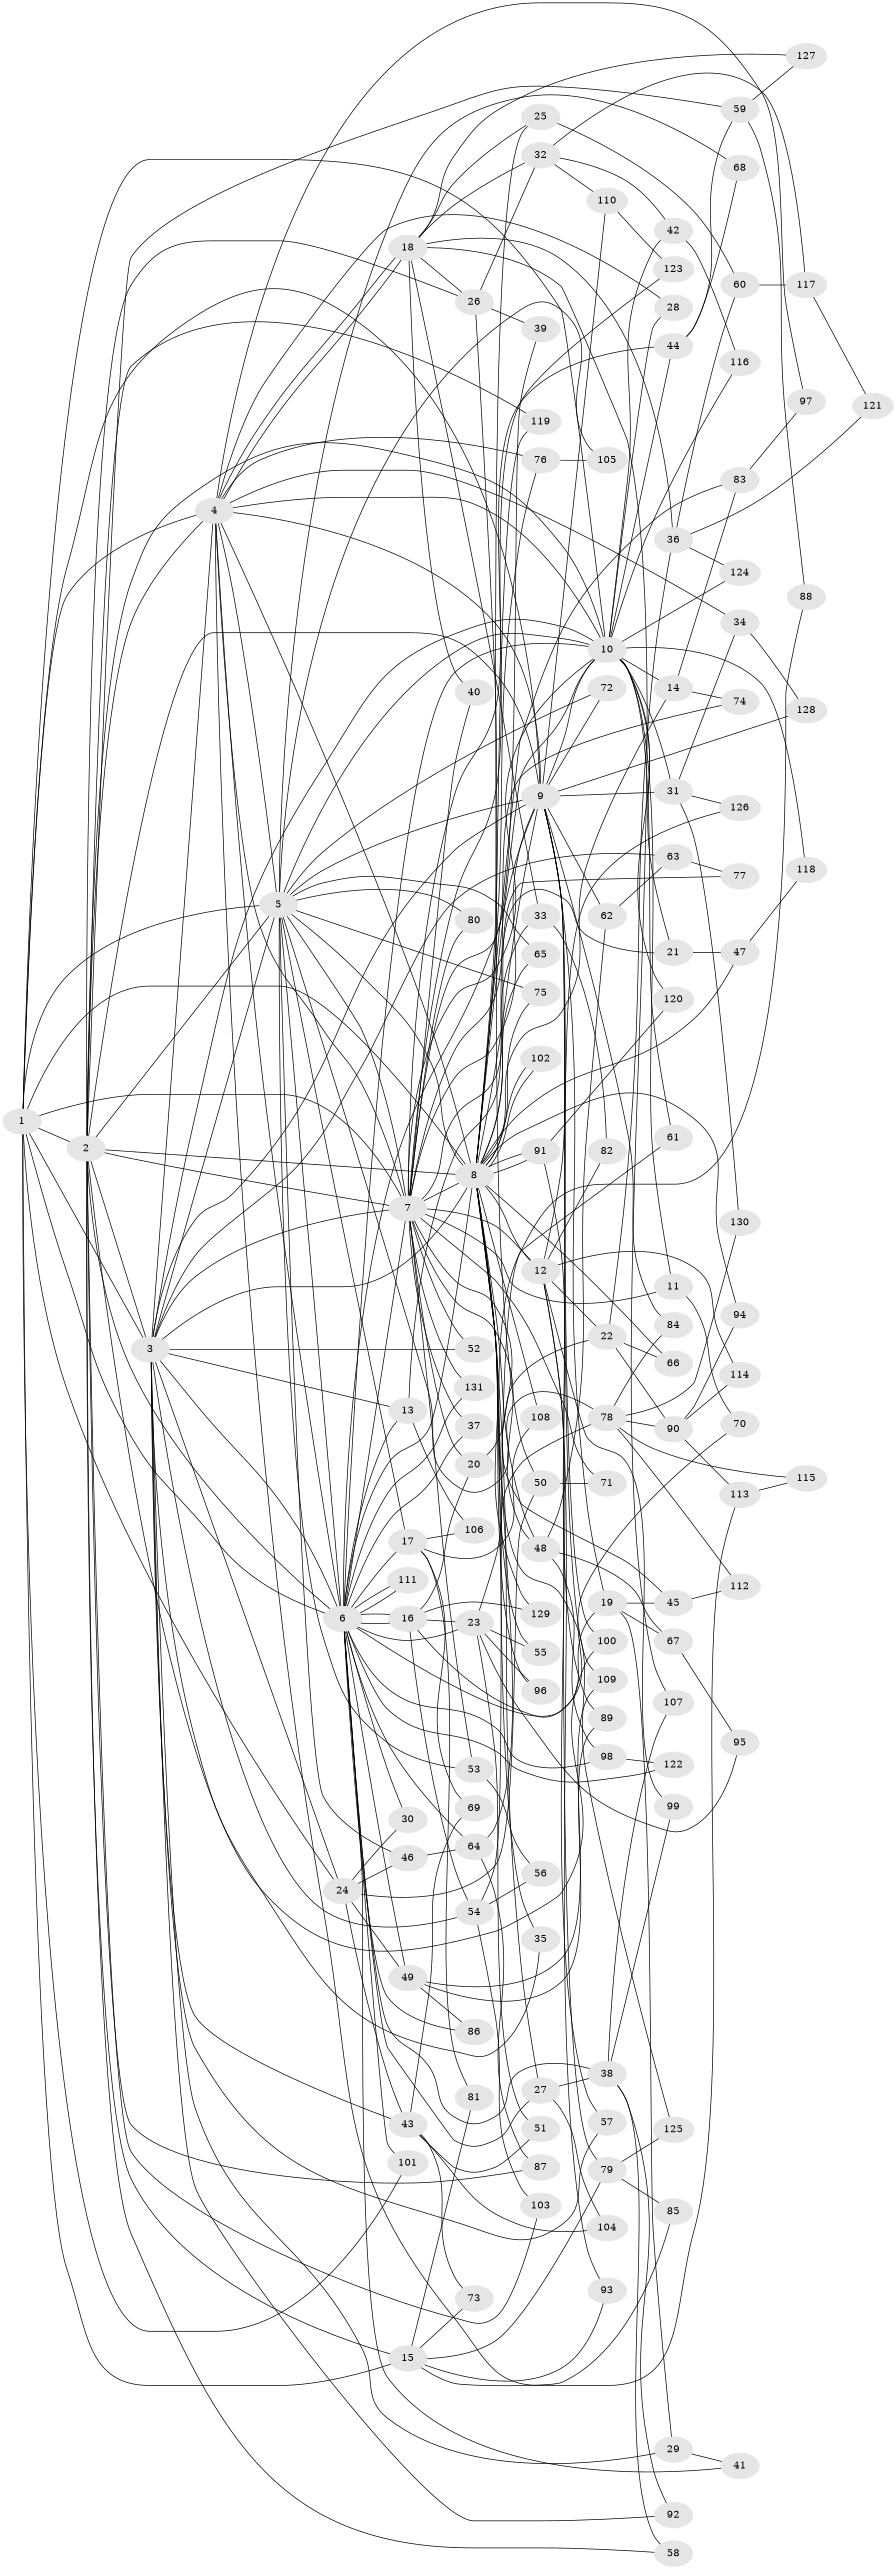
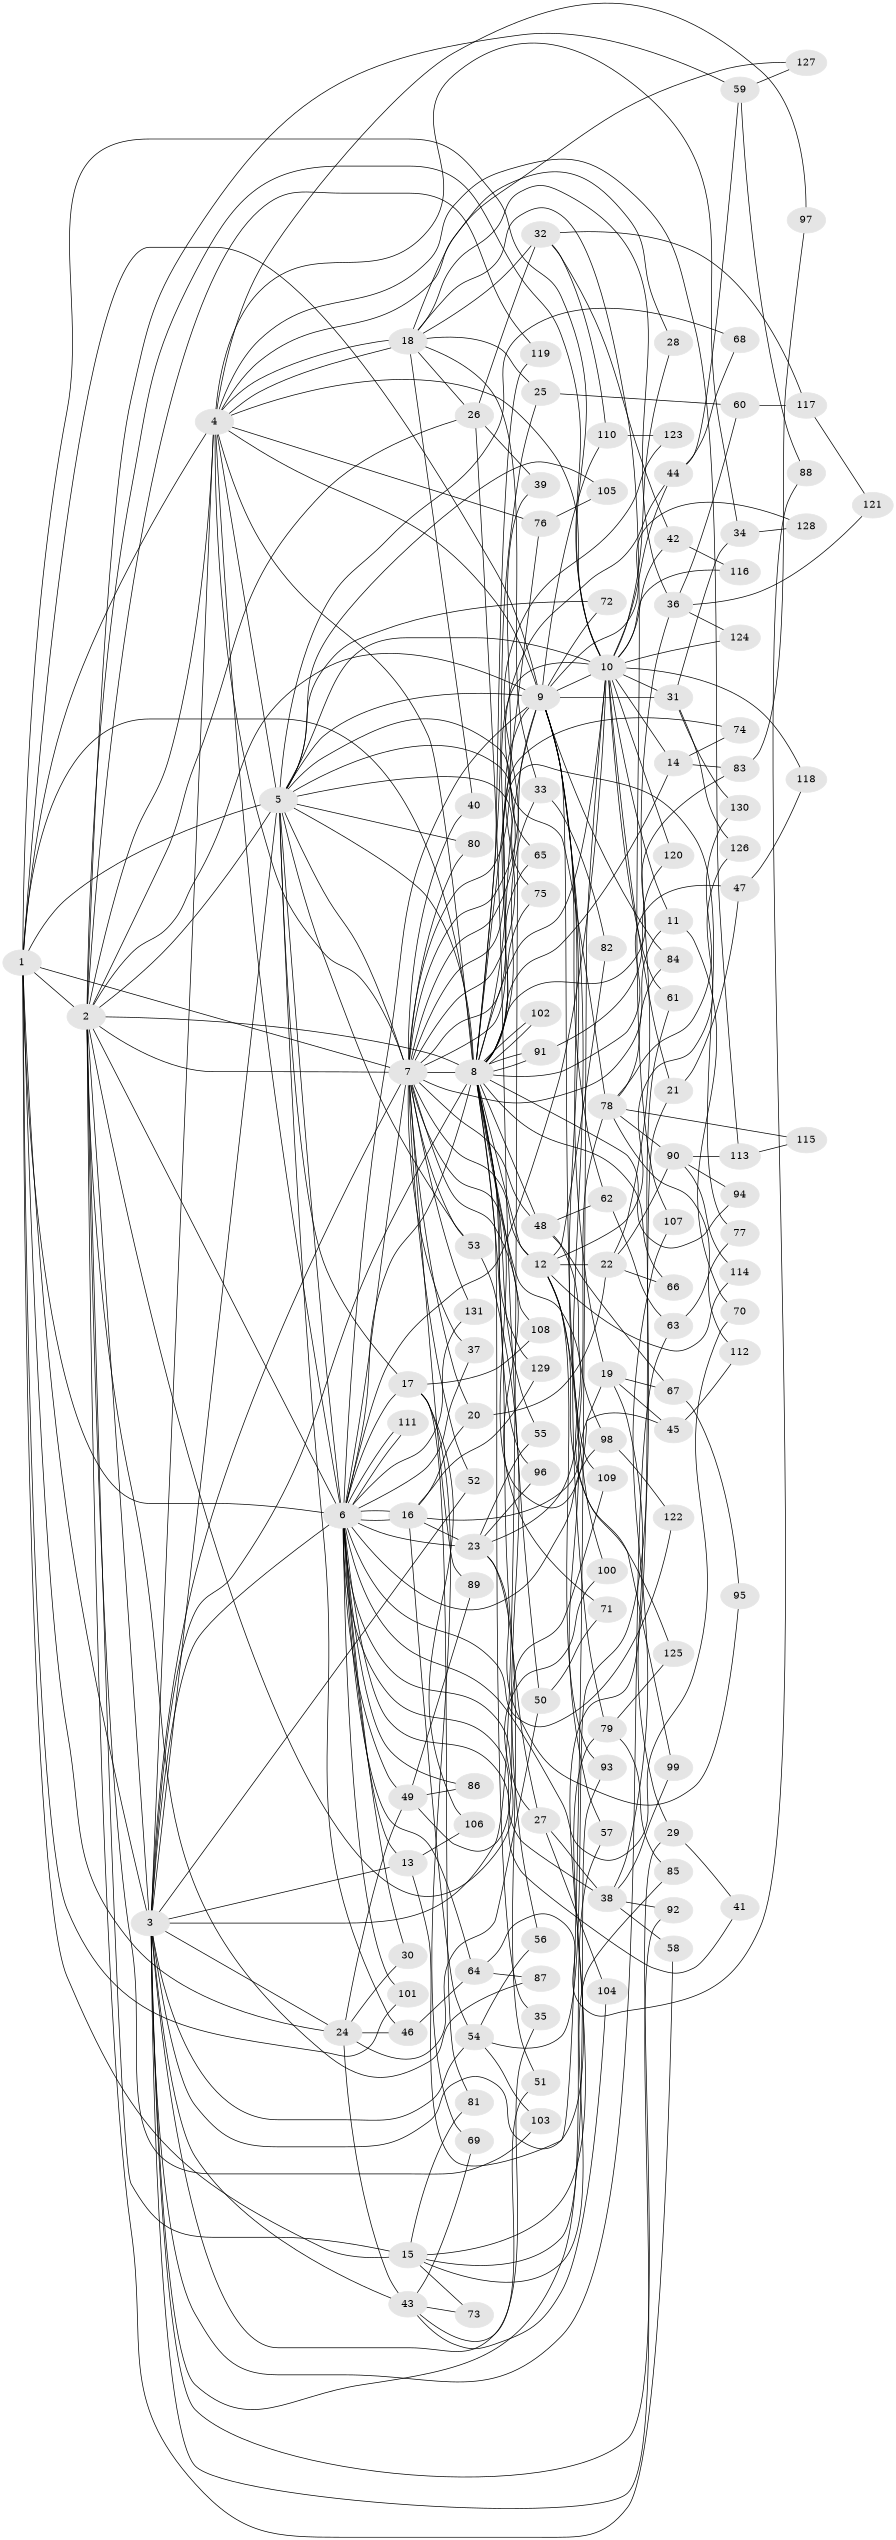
(564, 1438) -> (430, 1345)
